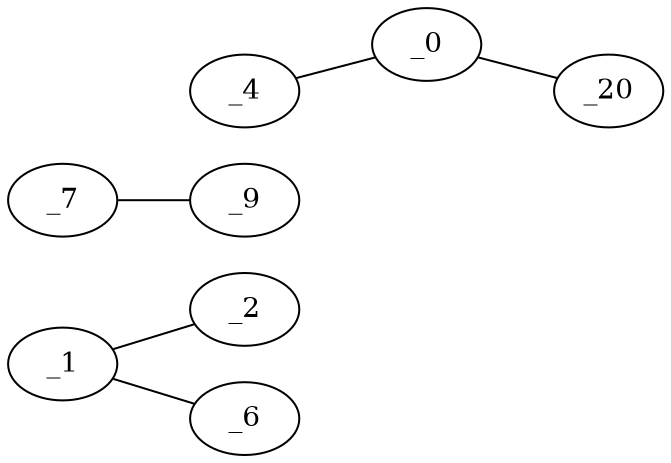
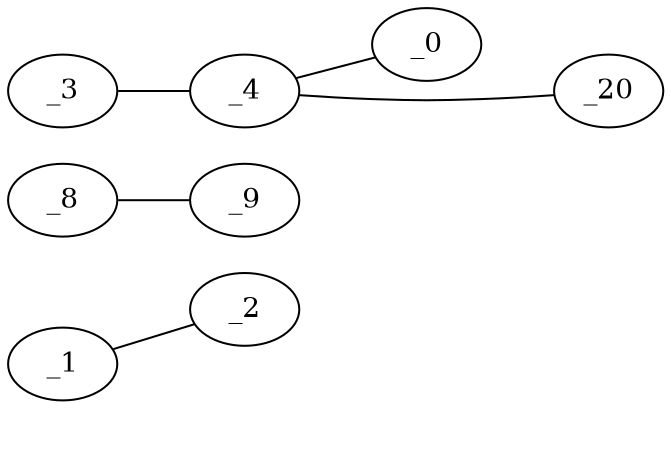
(518, 68) -> (427, 100)
none -> (63, 91)
(63, 200) -> (63, 200)
(245, 419) -> none
